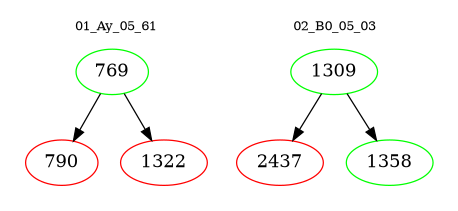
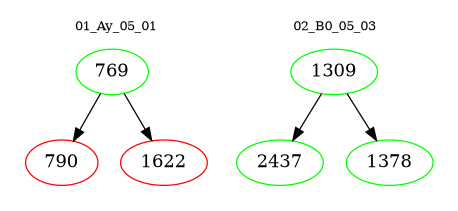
(116, 27) -> (116, 27)
(164, 163) -> (164, 163)
(280, 163) -> (280, 163)
(390, 163) -> (390, 163)
